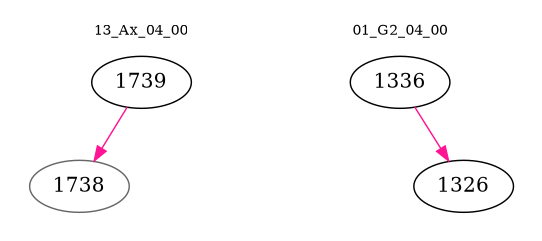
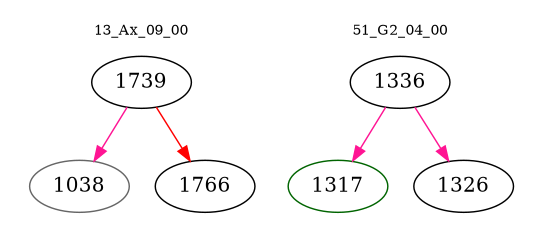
(142, 31) -> (142, 31)
(401, 31) -> (401, 31)
(79, 186) -> (79, 186)
none -> (205, 186)
none -> (338, 186)
